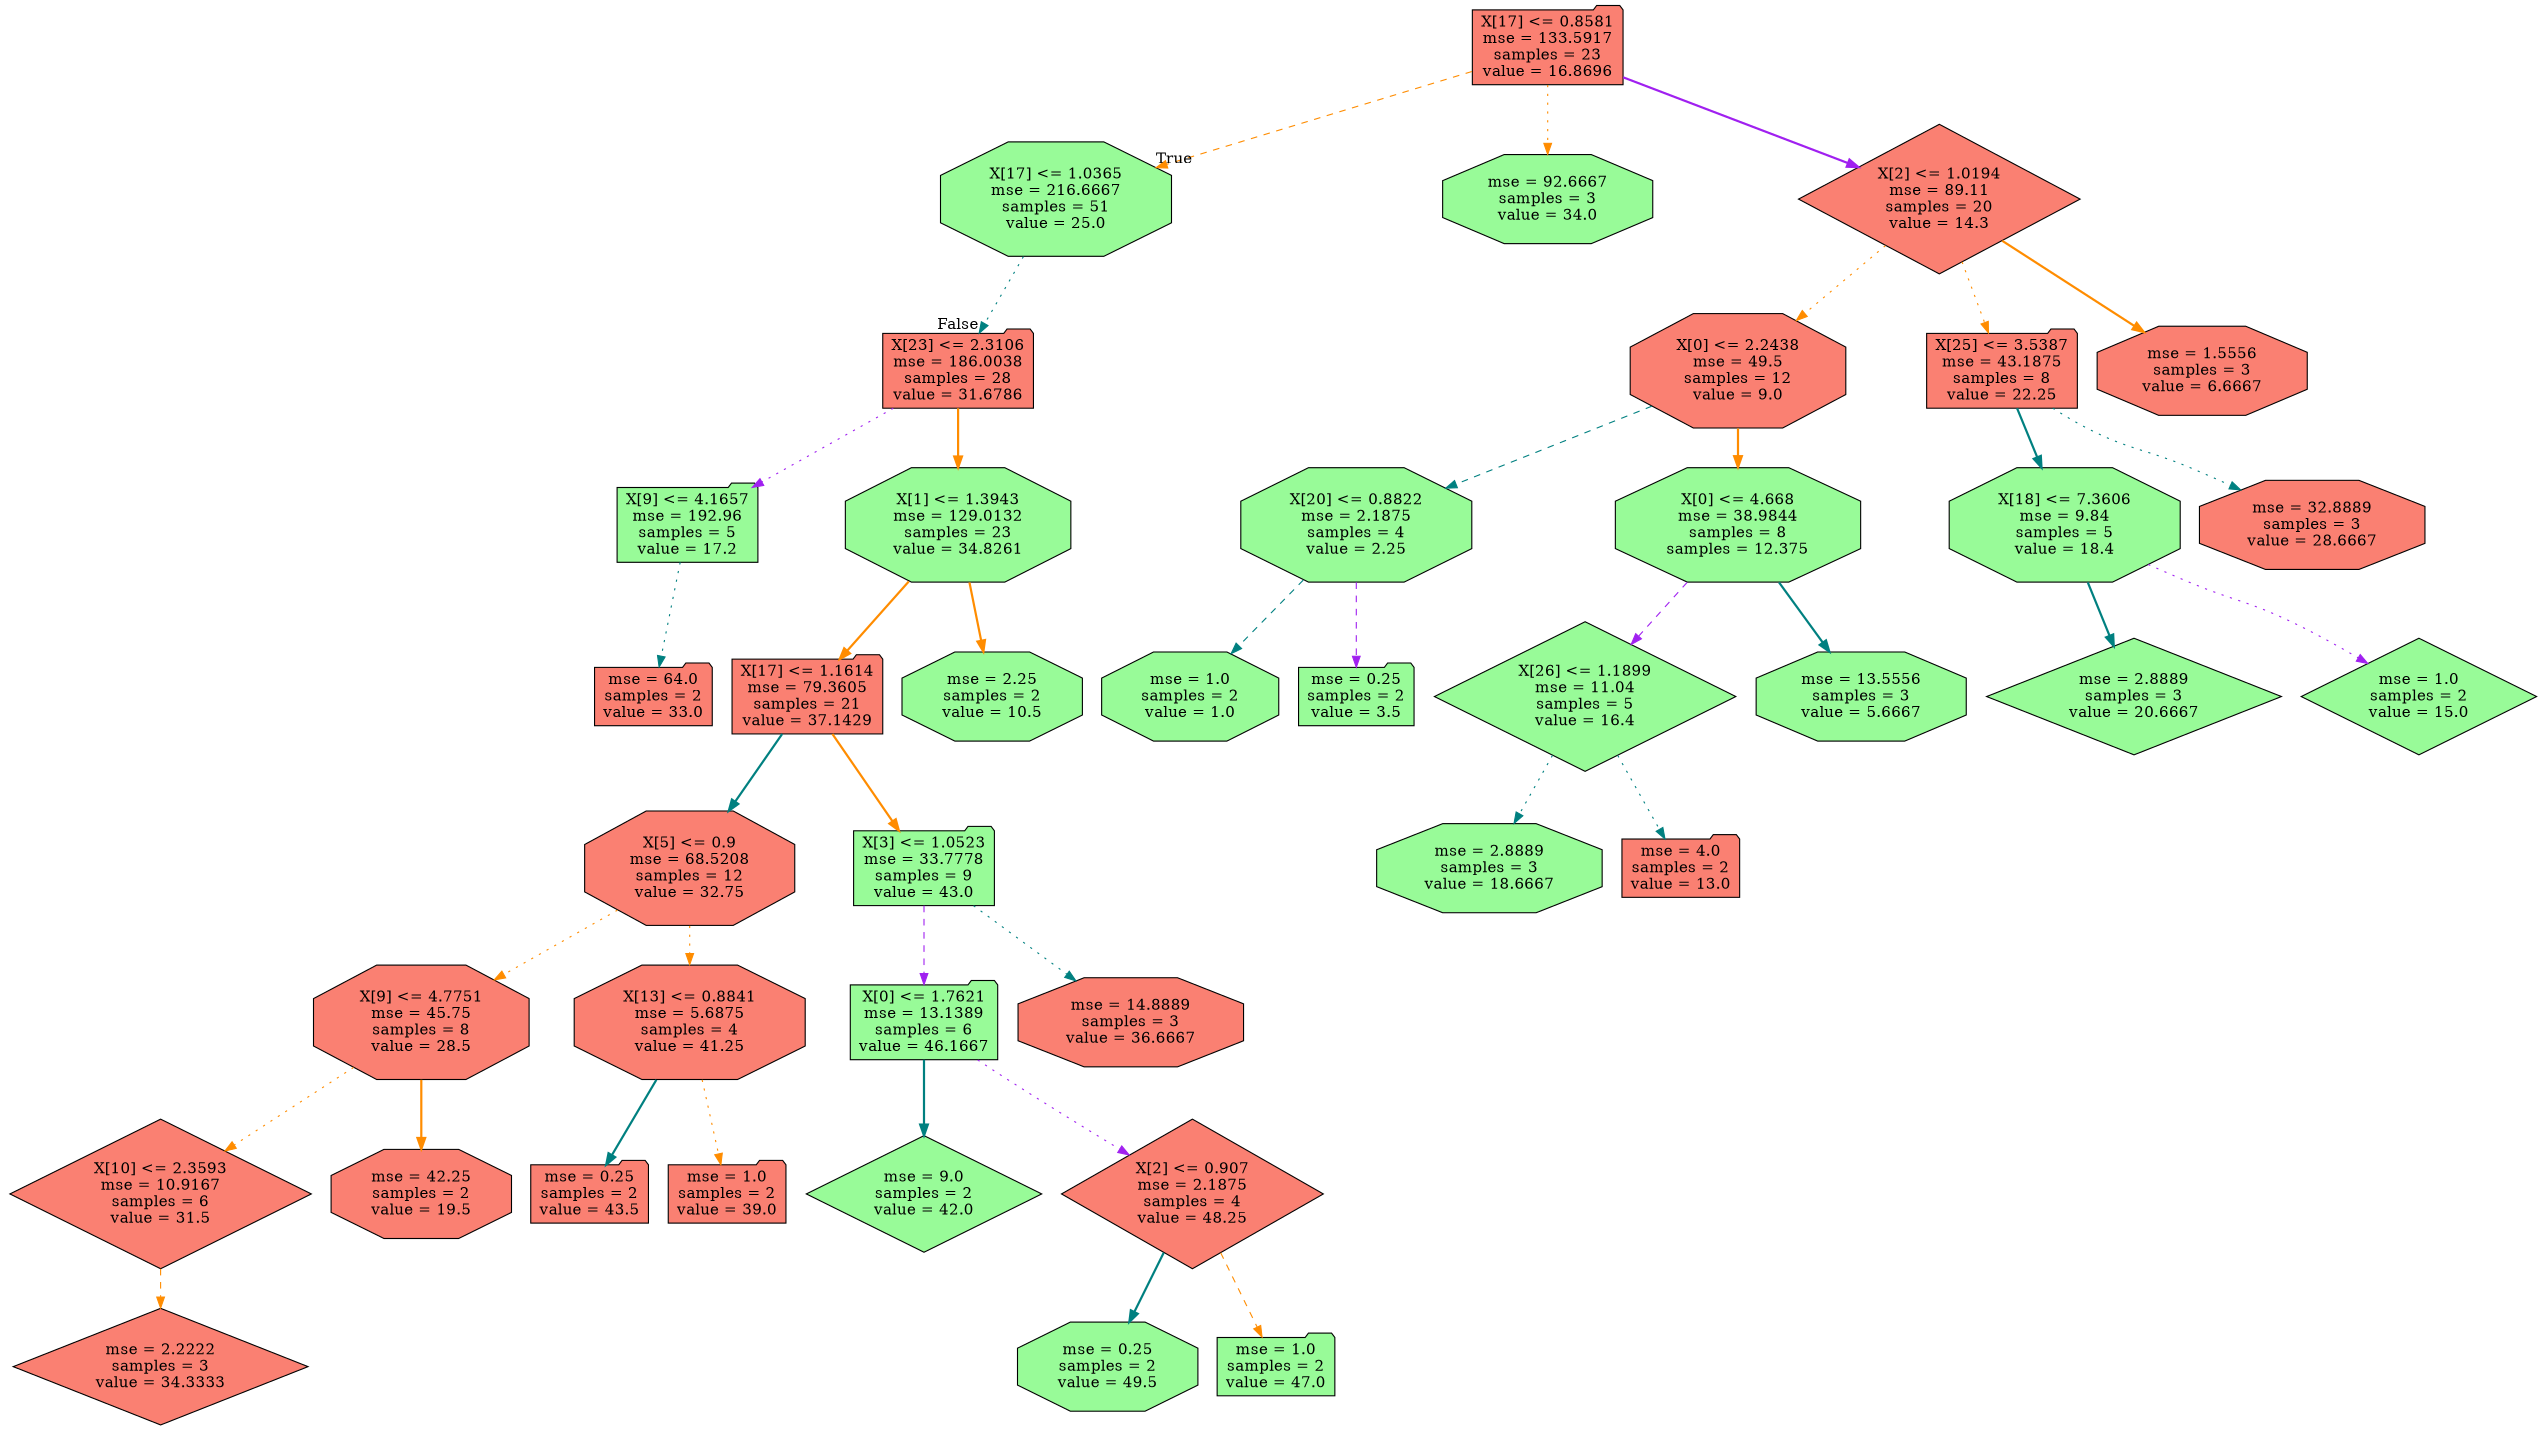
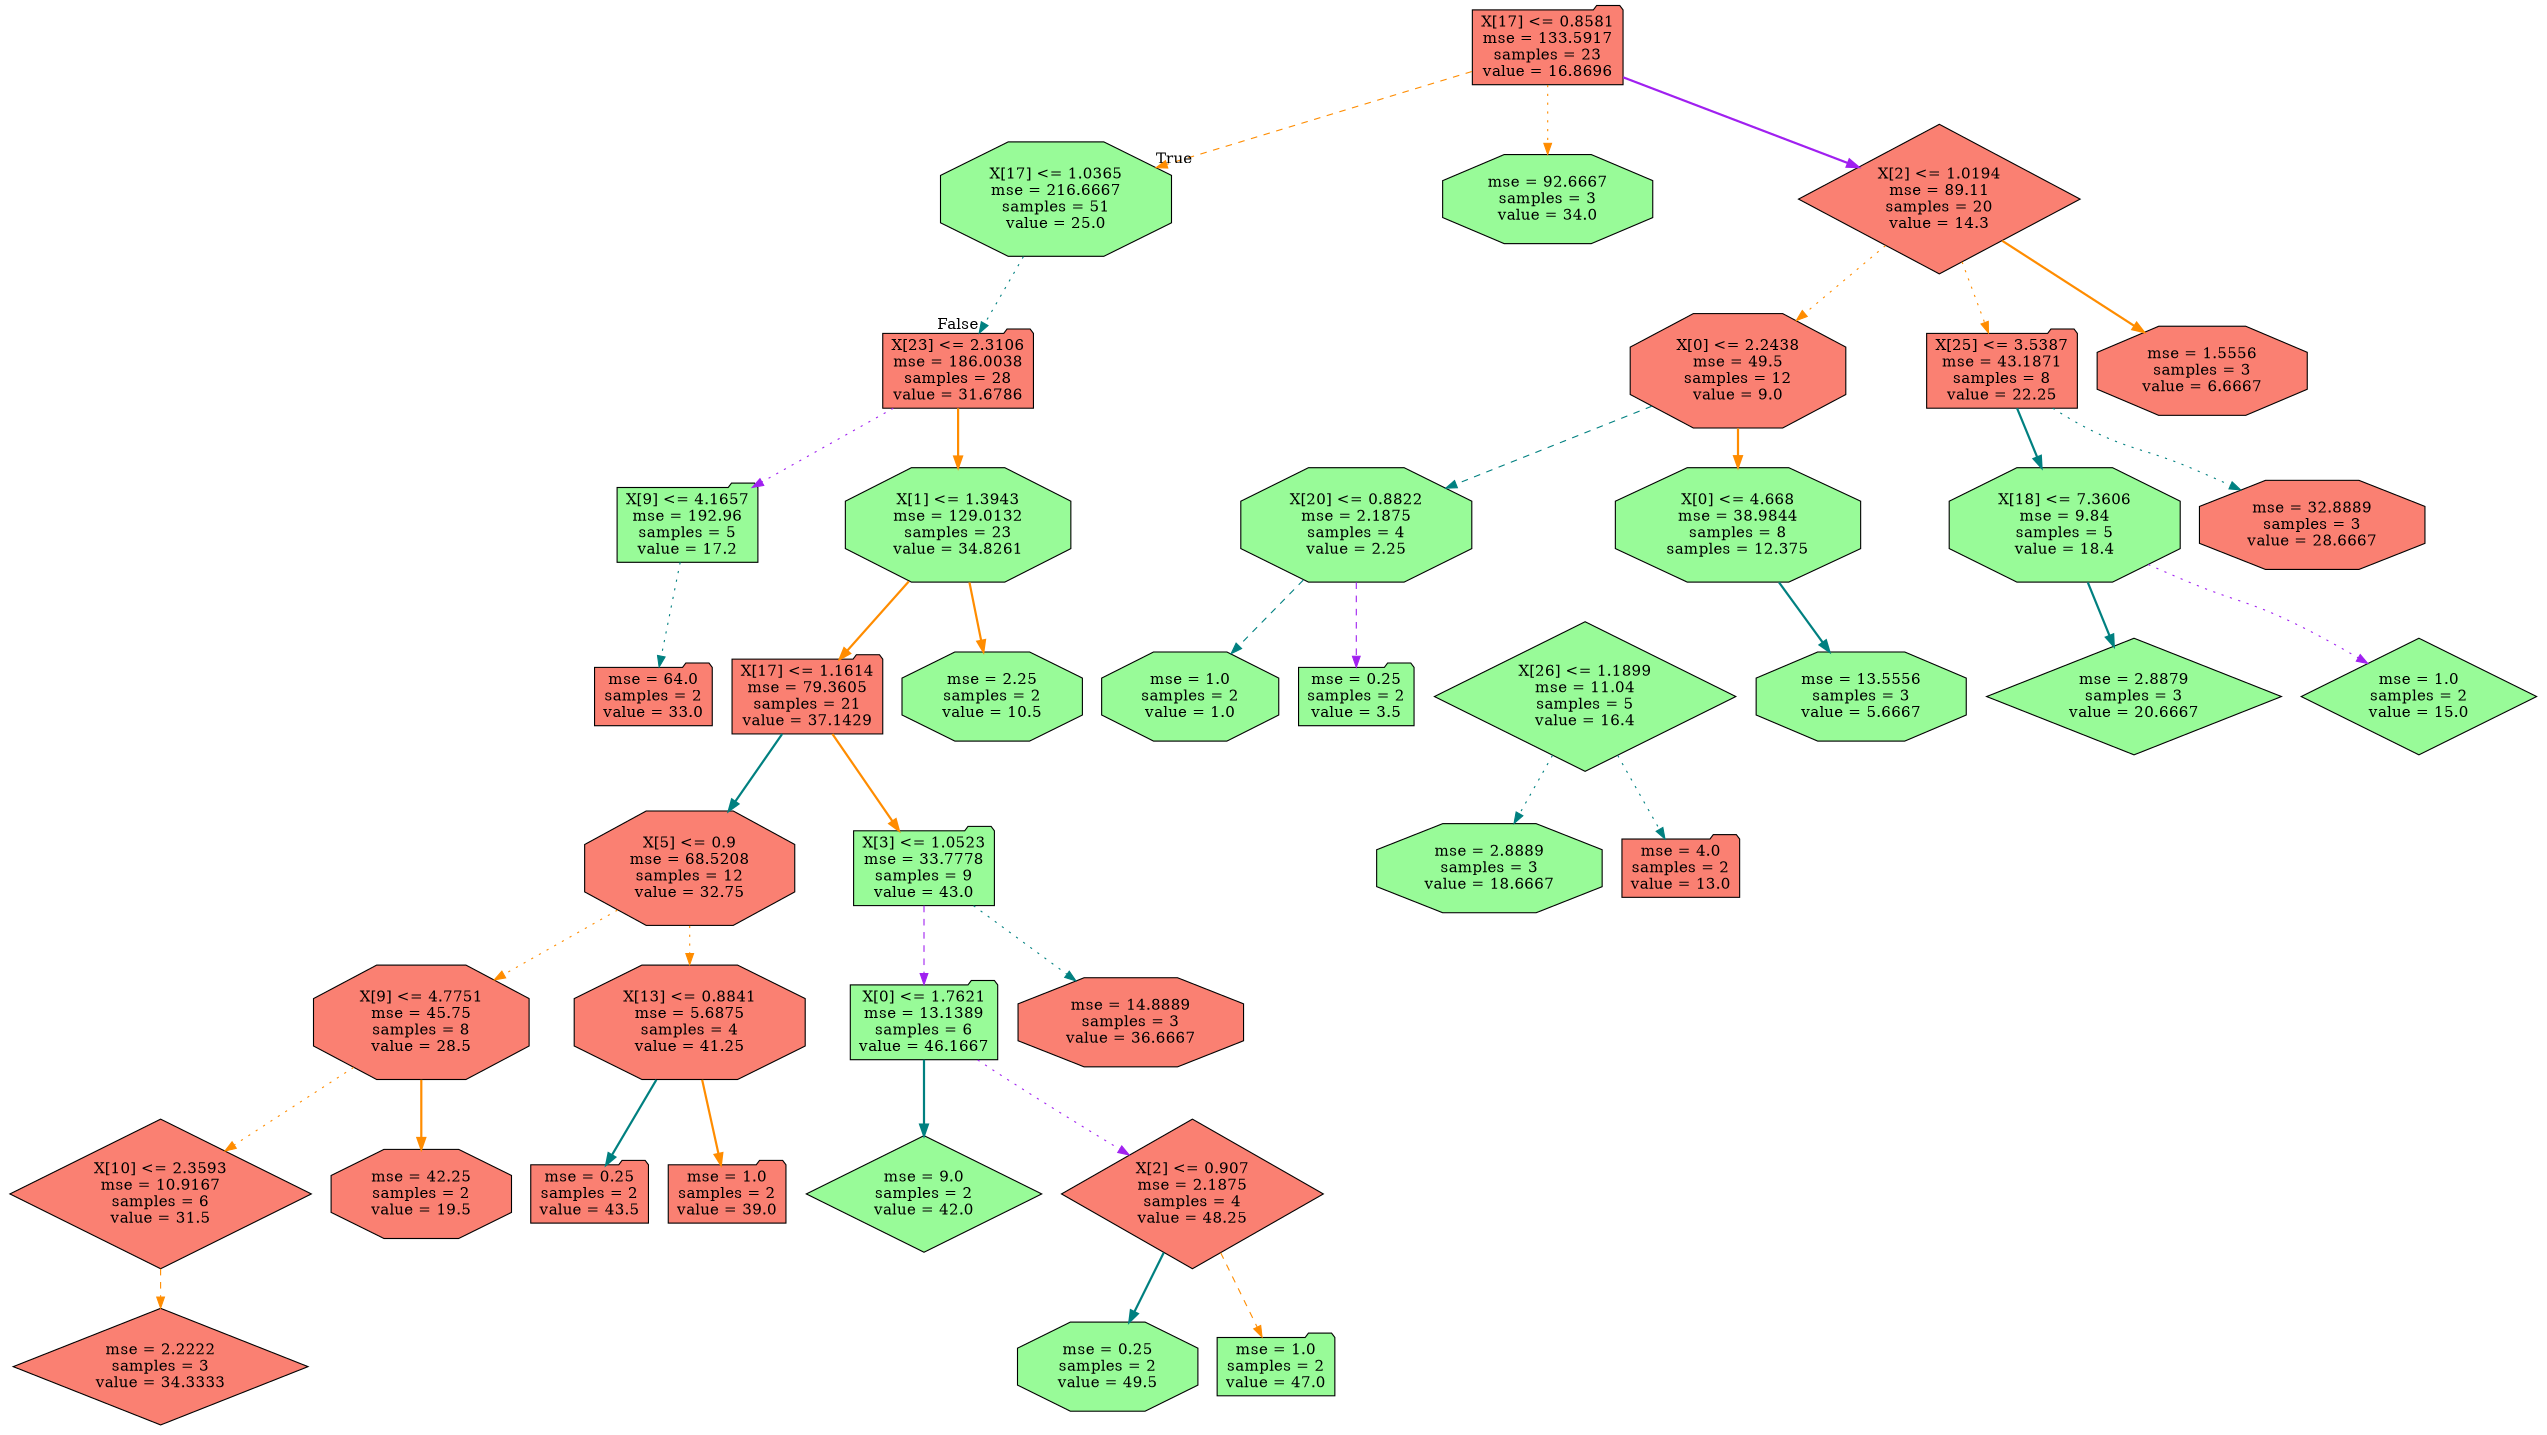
(2002, 371) -> (2002, 371)
(1663, 609) -> none
(2134, 697) -> (2134, 697)
(710, 1117) -> (710, 1117)
